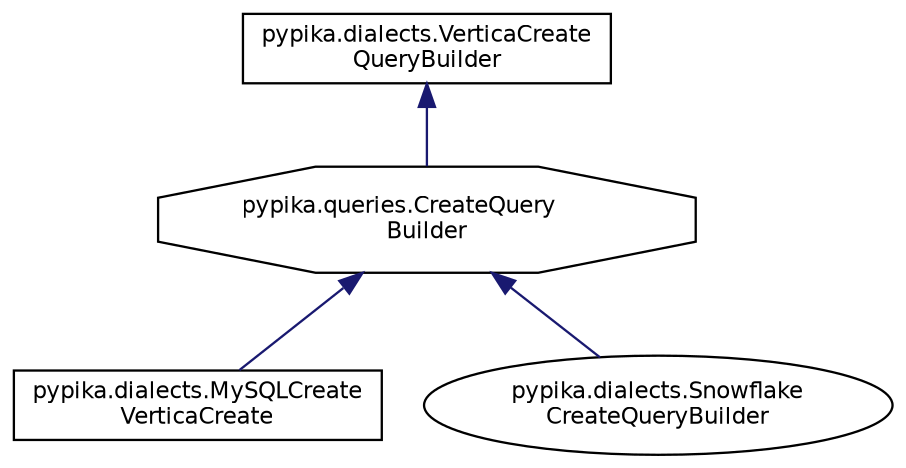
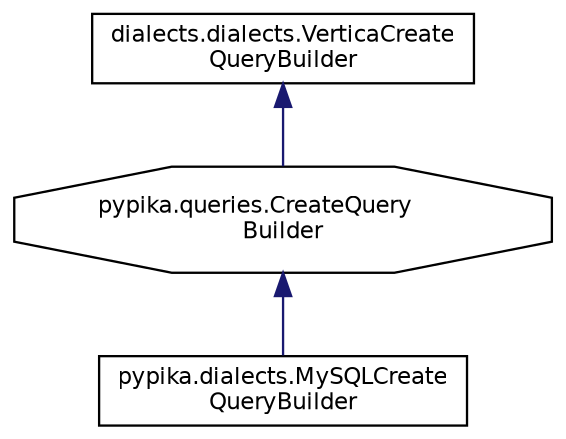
(427, 49) -> (283, 49)
(198, 405) -> (283, 391)
(658, 405) -> none
